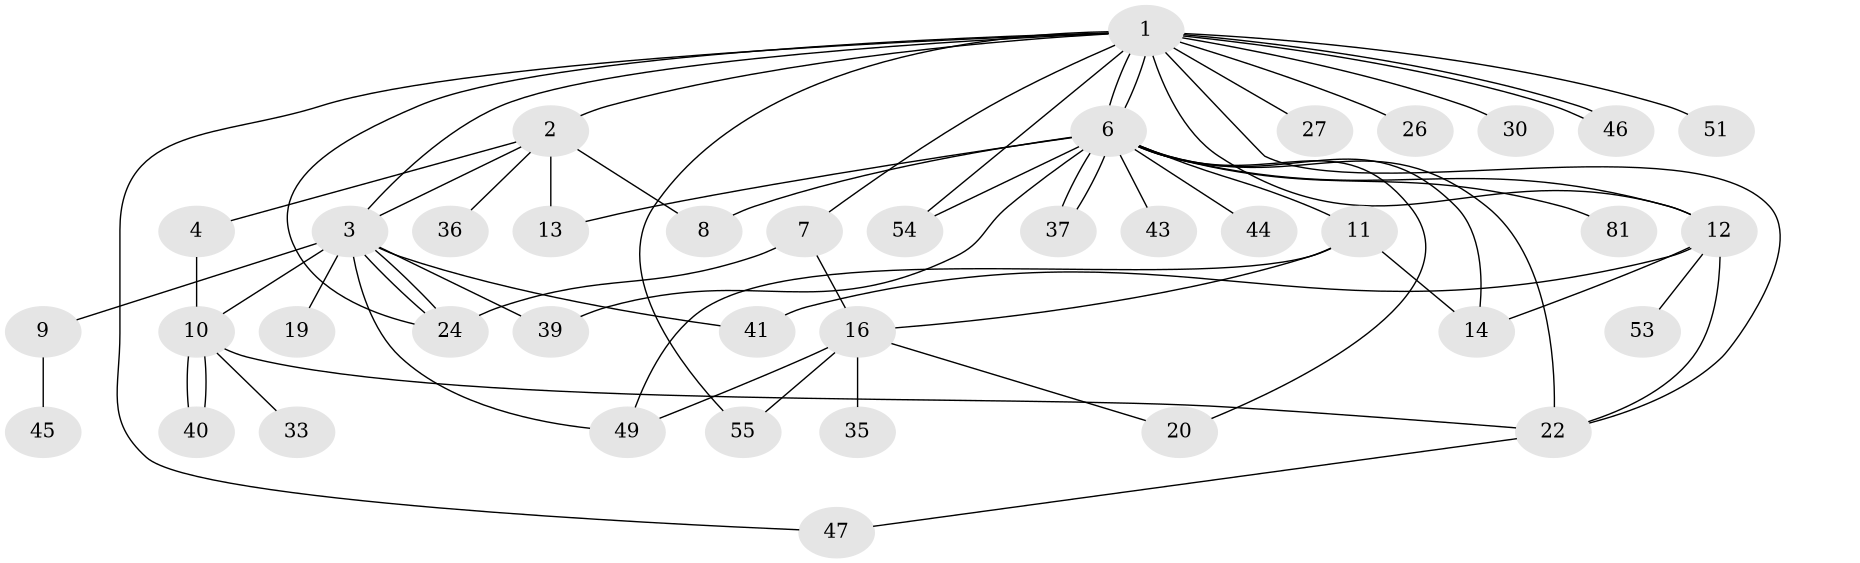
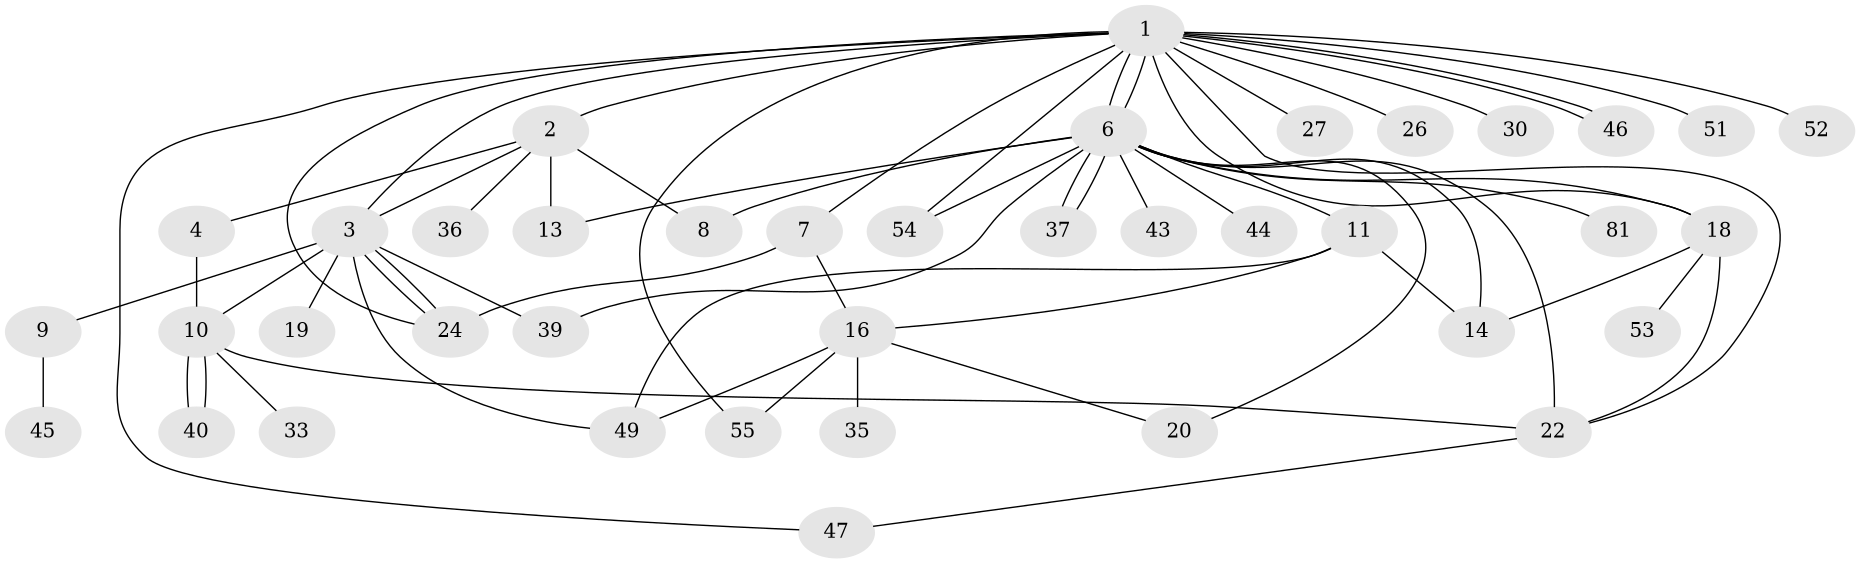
none -> (1817, 131)
(1719, 231) -> (1719, 231)
(757, 332) -> none
